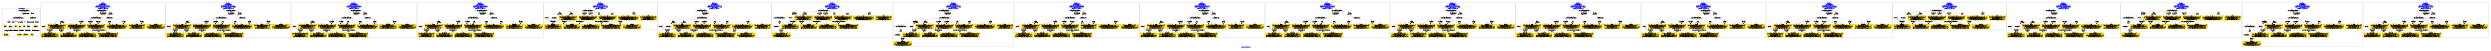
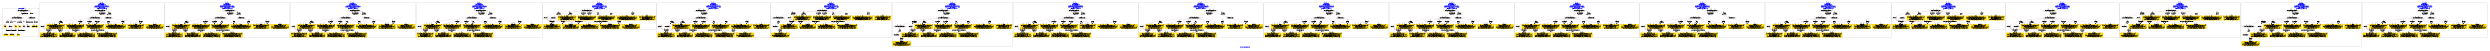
(36, 27) -> (35, 27)
(6, 35) -> none
